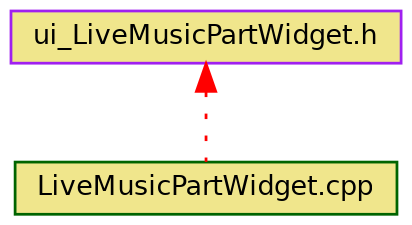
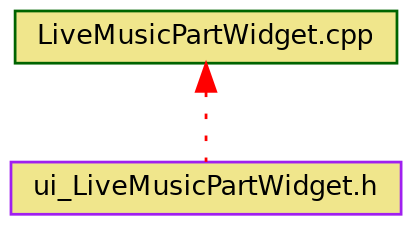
(206, 127) -> (206, 127)
